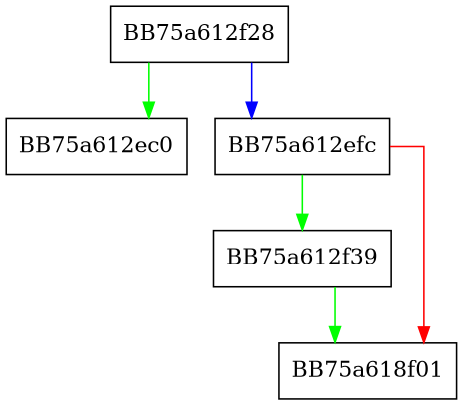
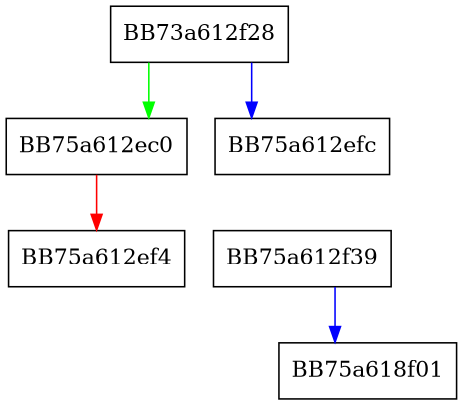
(199, 34) -> (199, 34)
(302, 195) -> none
(424, 220) -> none
none -> (97, 259)
(335, 307) -> (335, 307)
